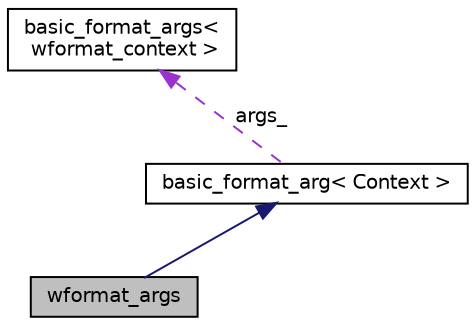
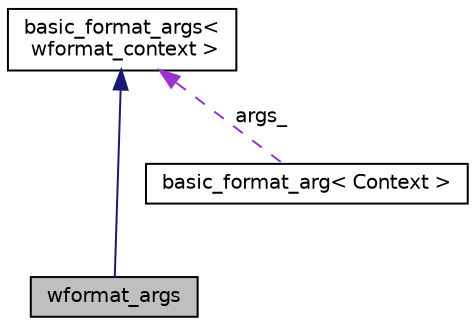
(202, 245) -> (118, 184)
